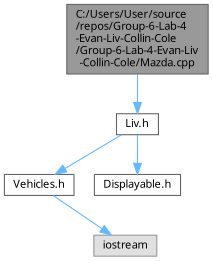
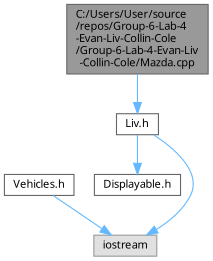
(93, 152) -> (193, 182)
